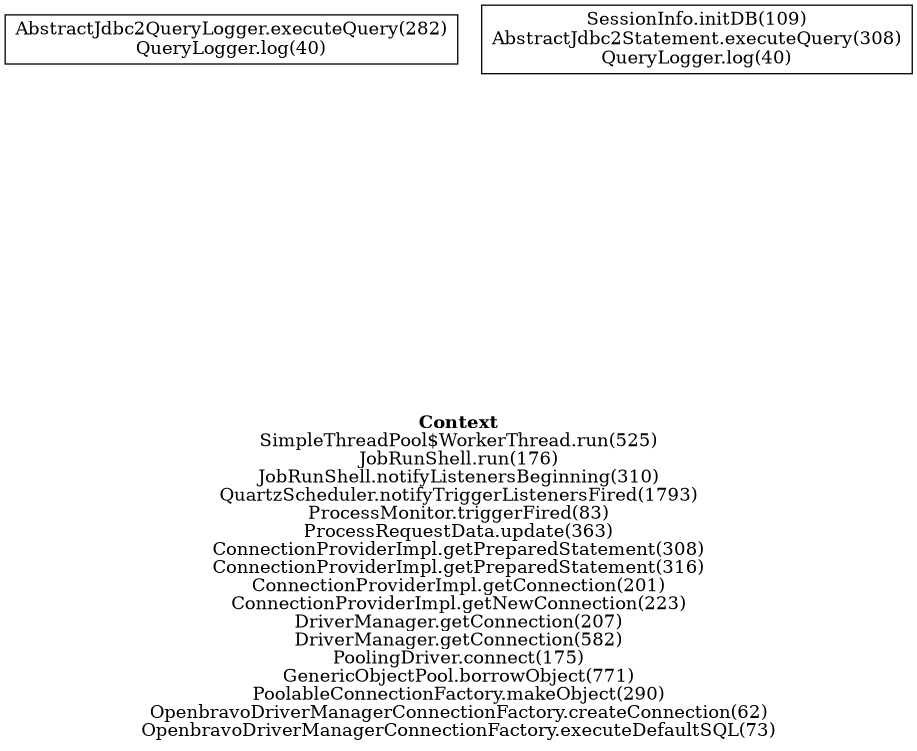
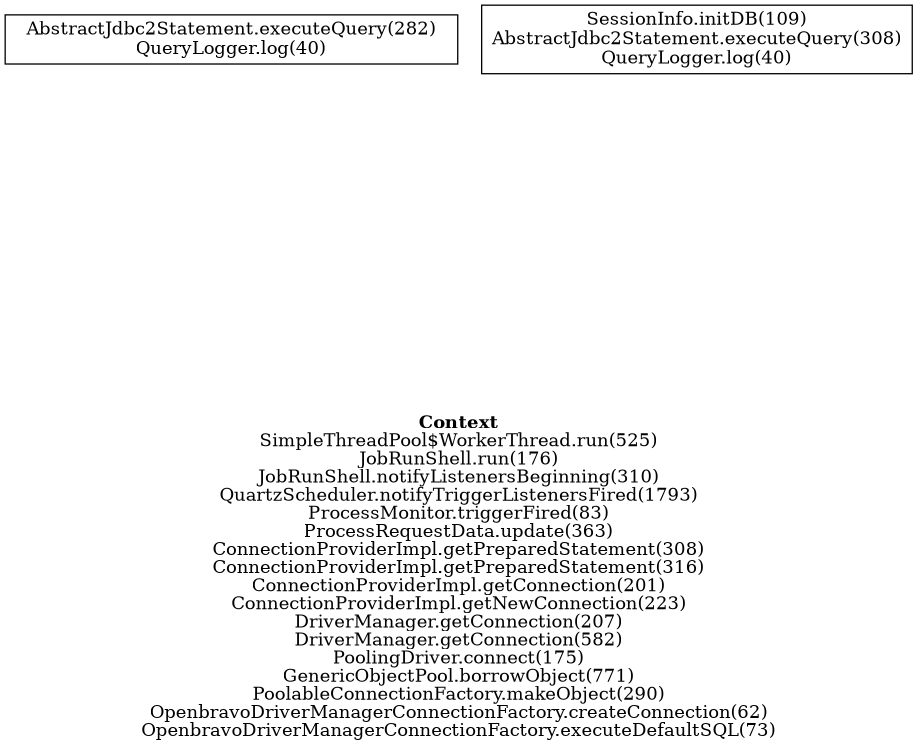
(231, 39) -> (231, 39)
